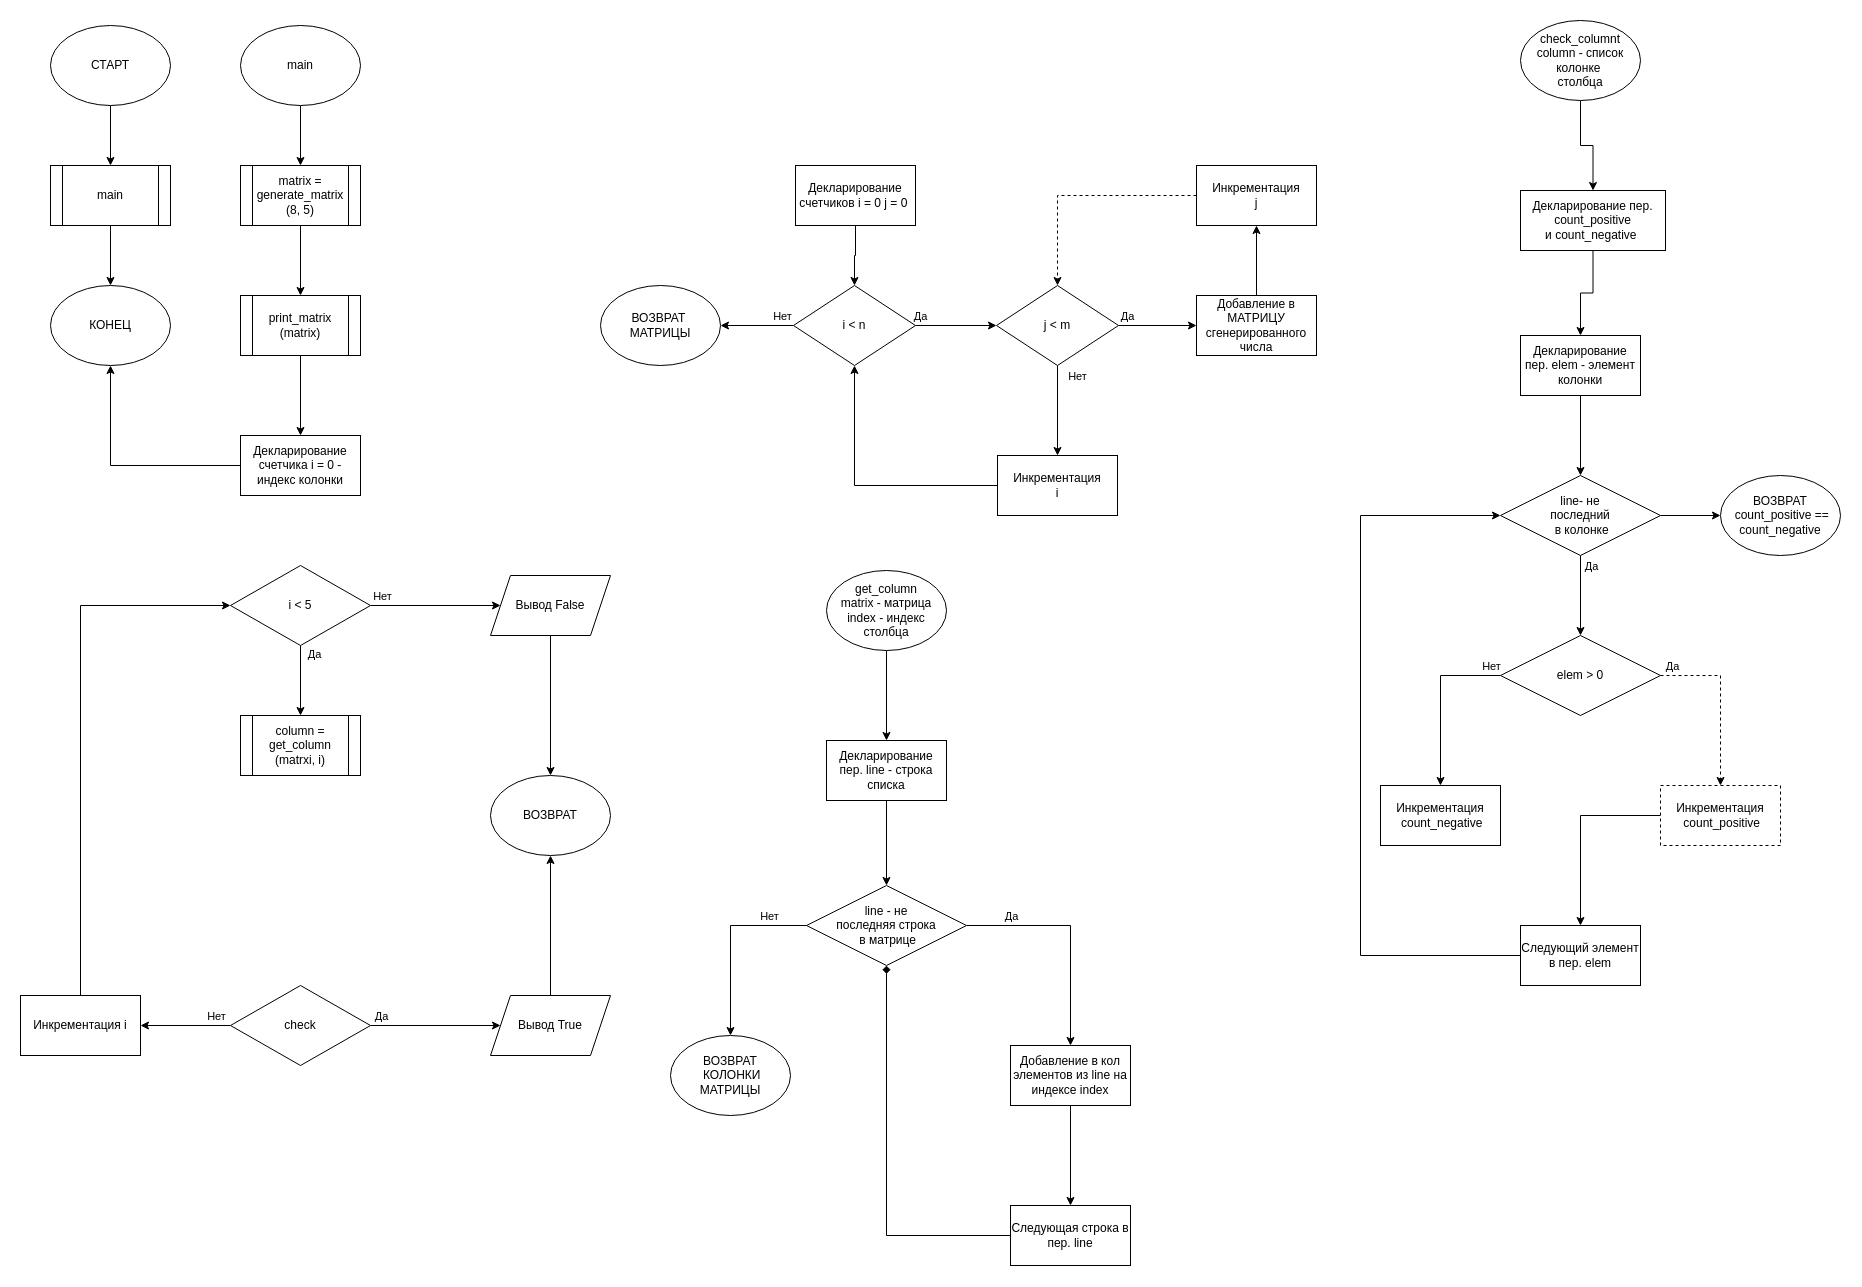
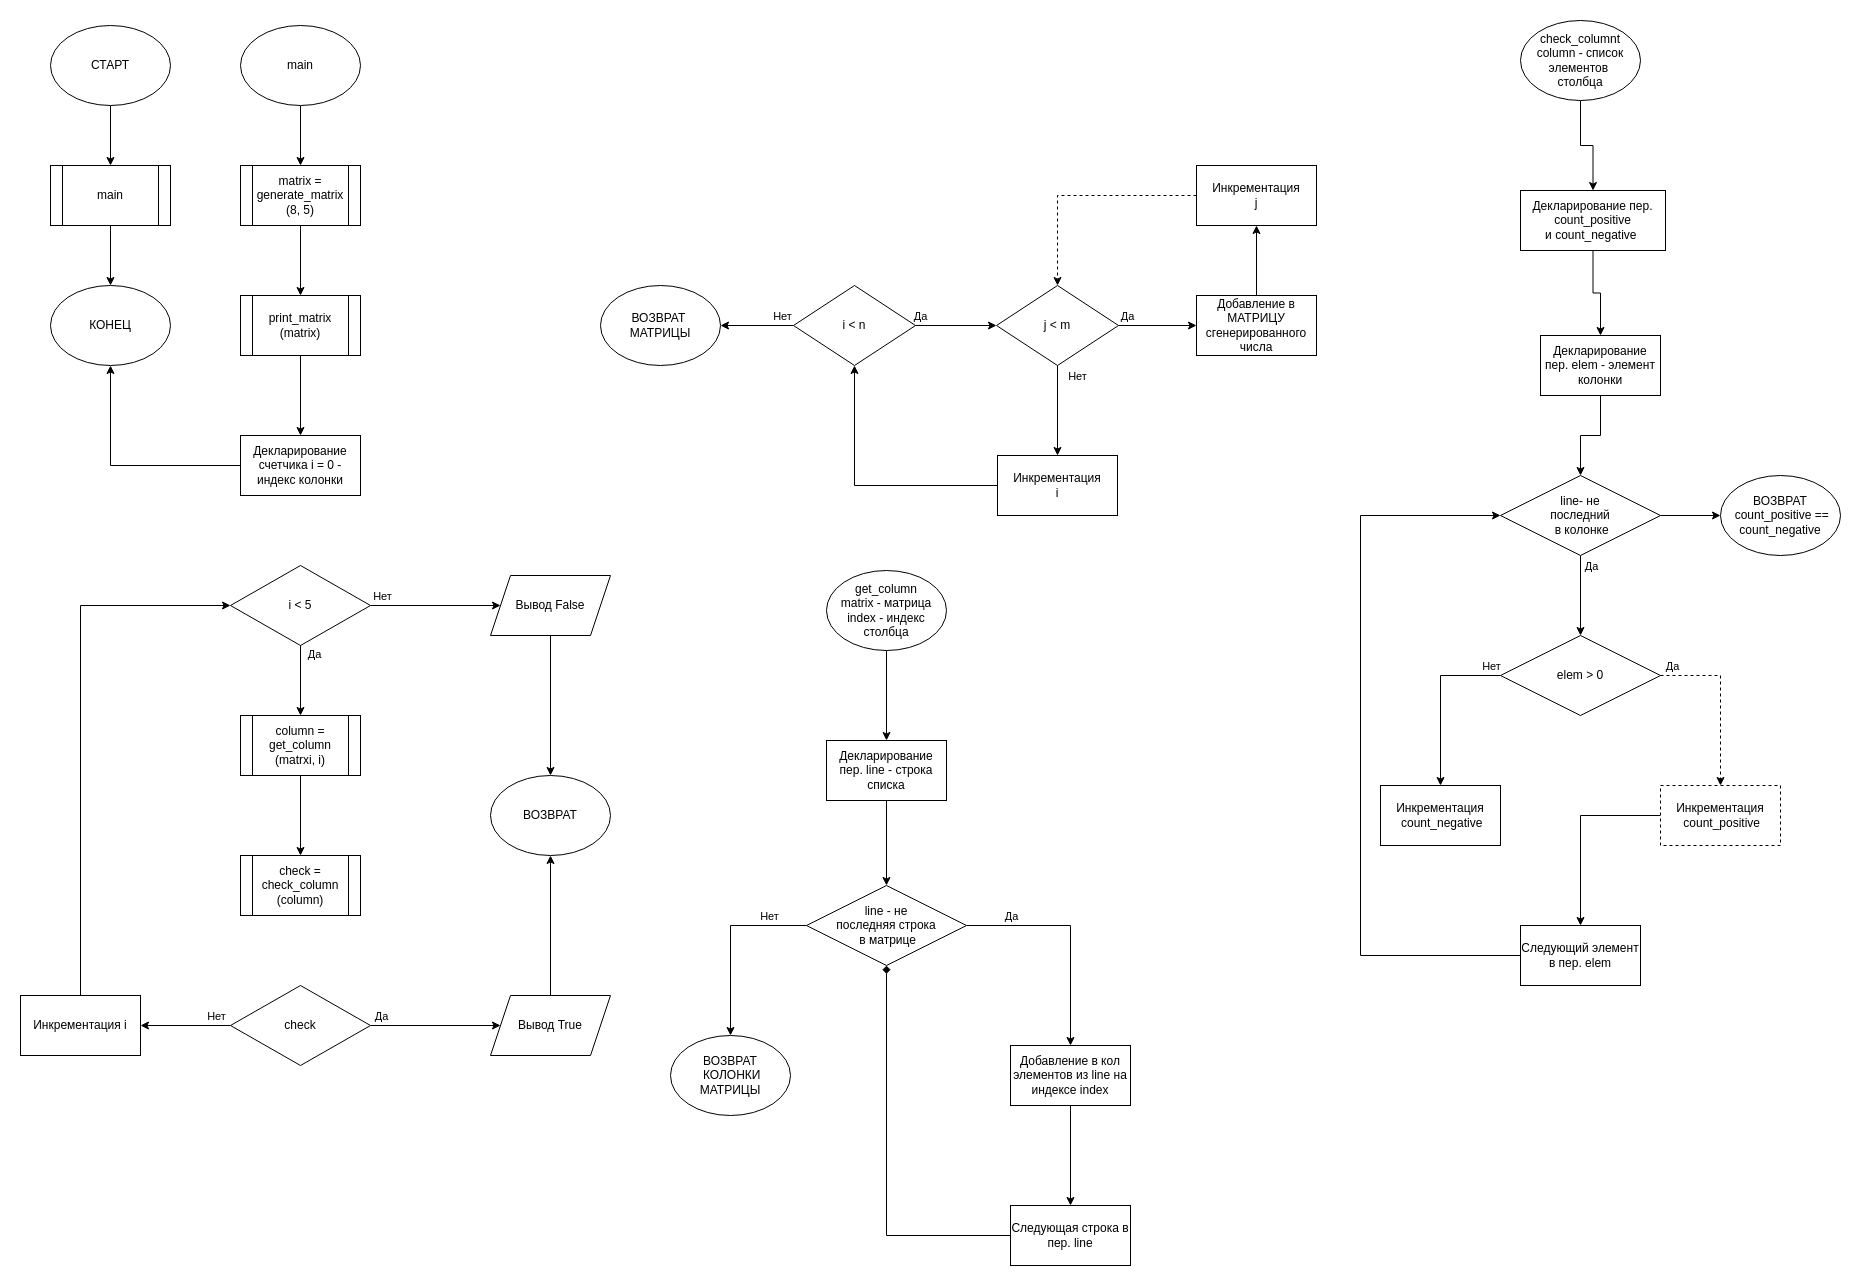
(1581, 61) -> (1581, 61)
(856, 196) -> none
(856, 253) -> none
(1581, 366) -> (1601, 366)
none -> (301, 812)
none -> (301, 886)
